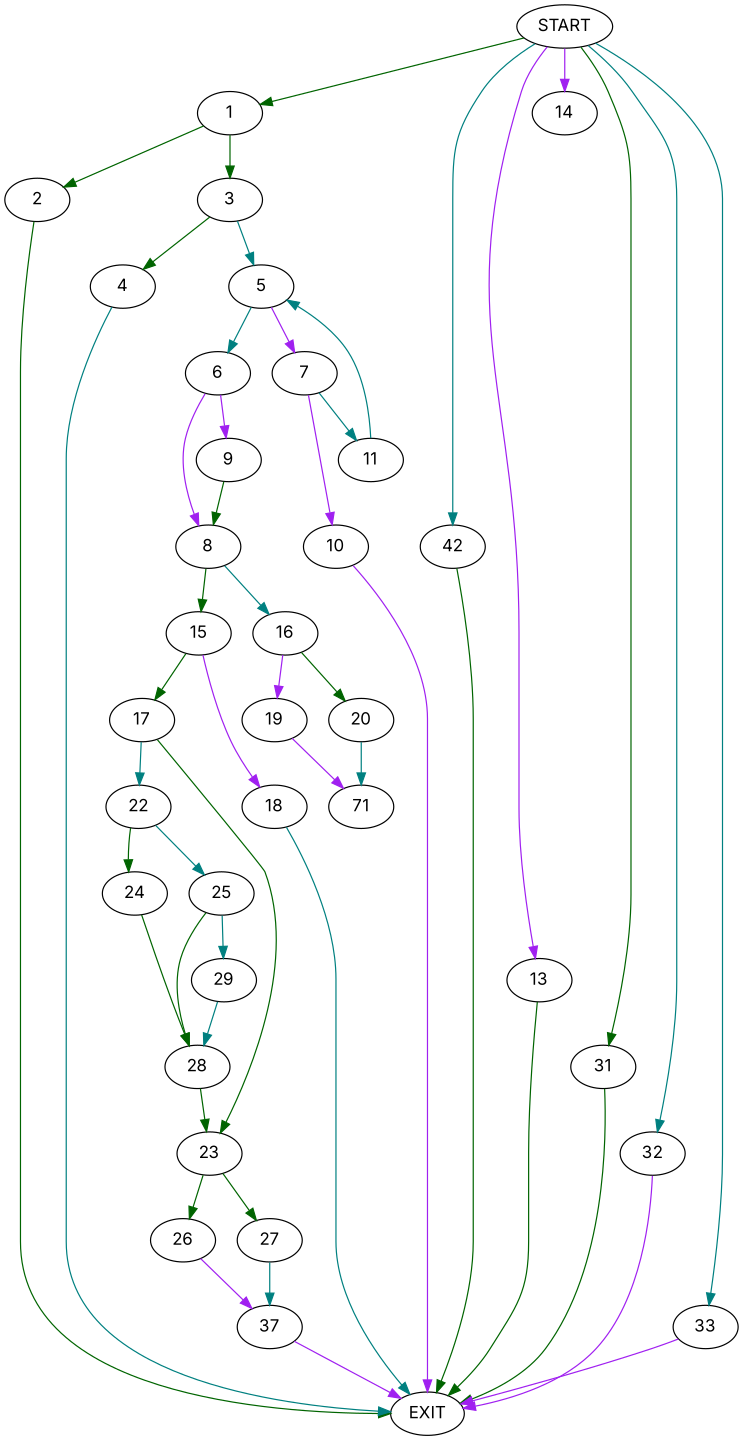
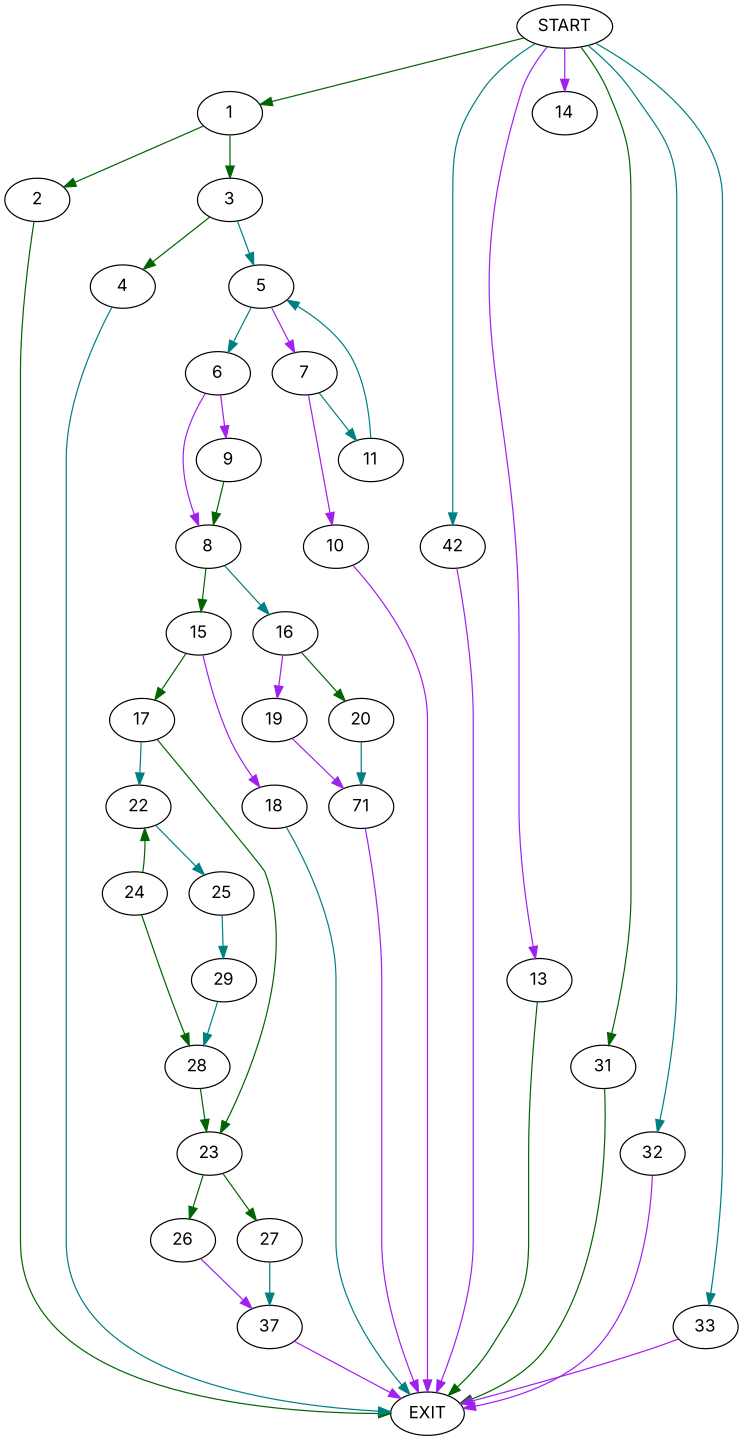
(129, 844) -> (144, 856)
(178, 970) -> none
(473, 976) -> (473, 976)
none -> (382, 1106)
